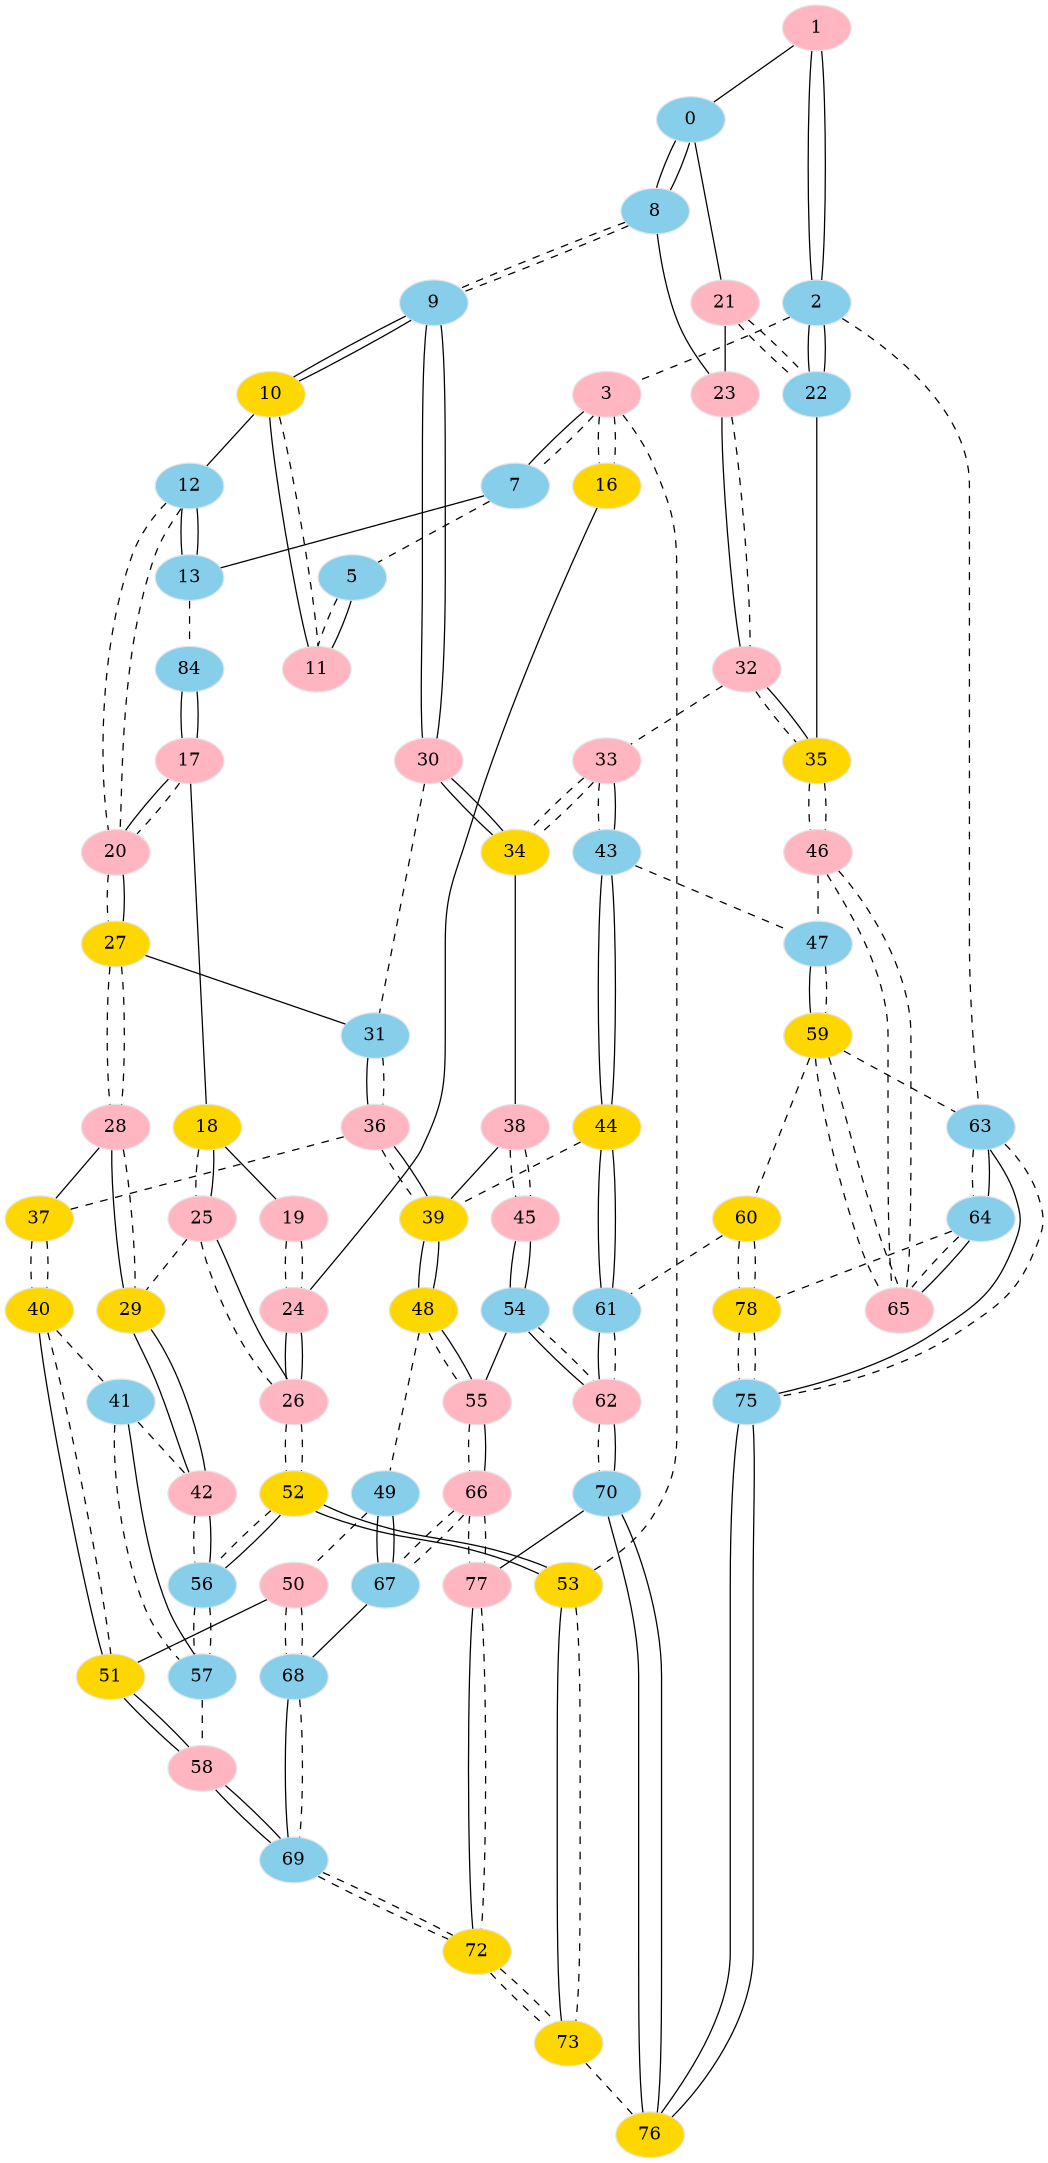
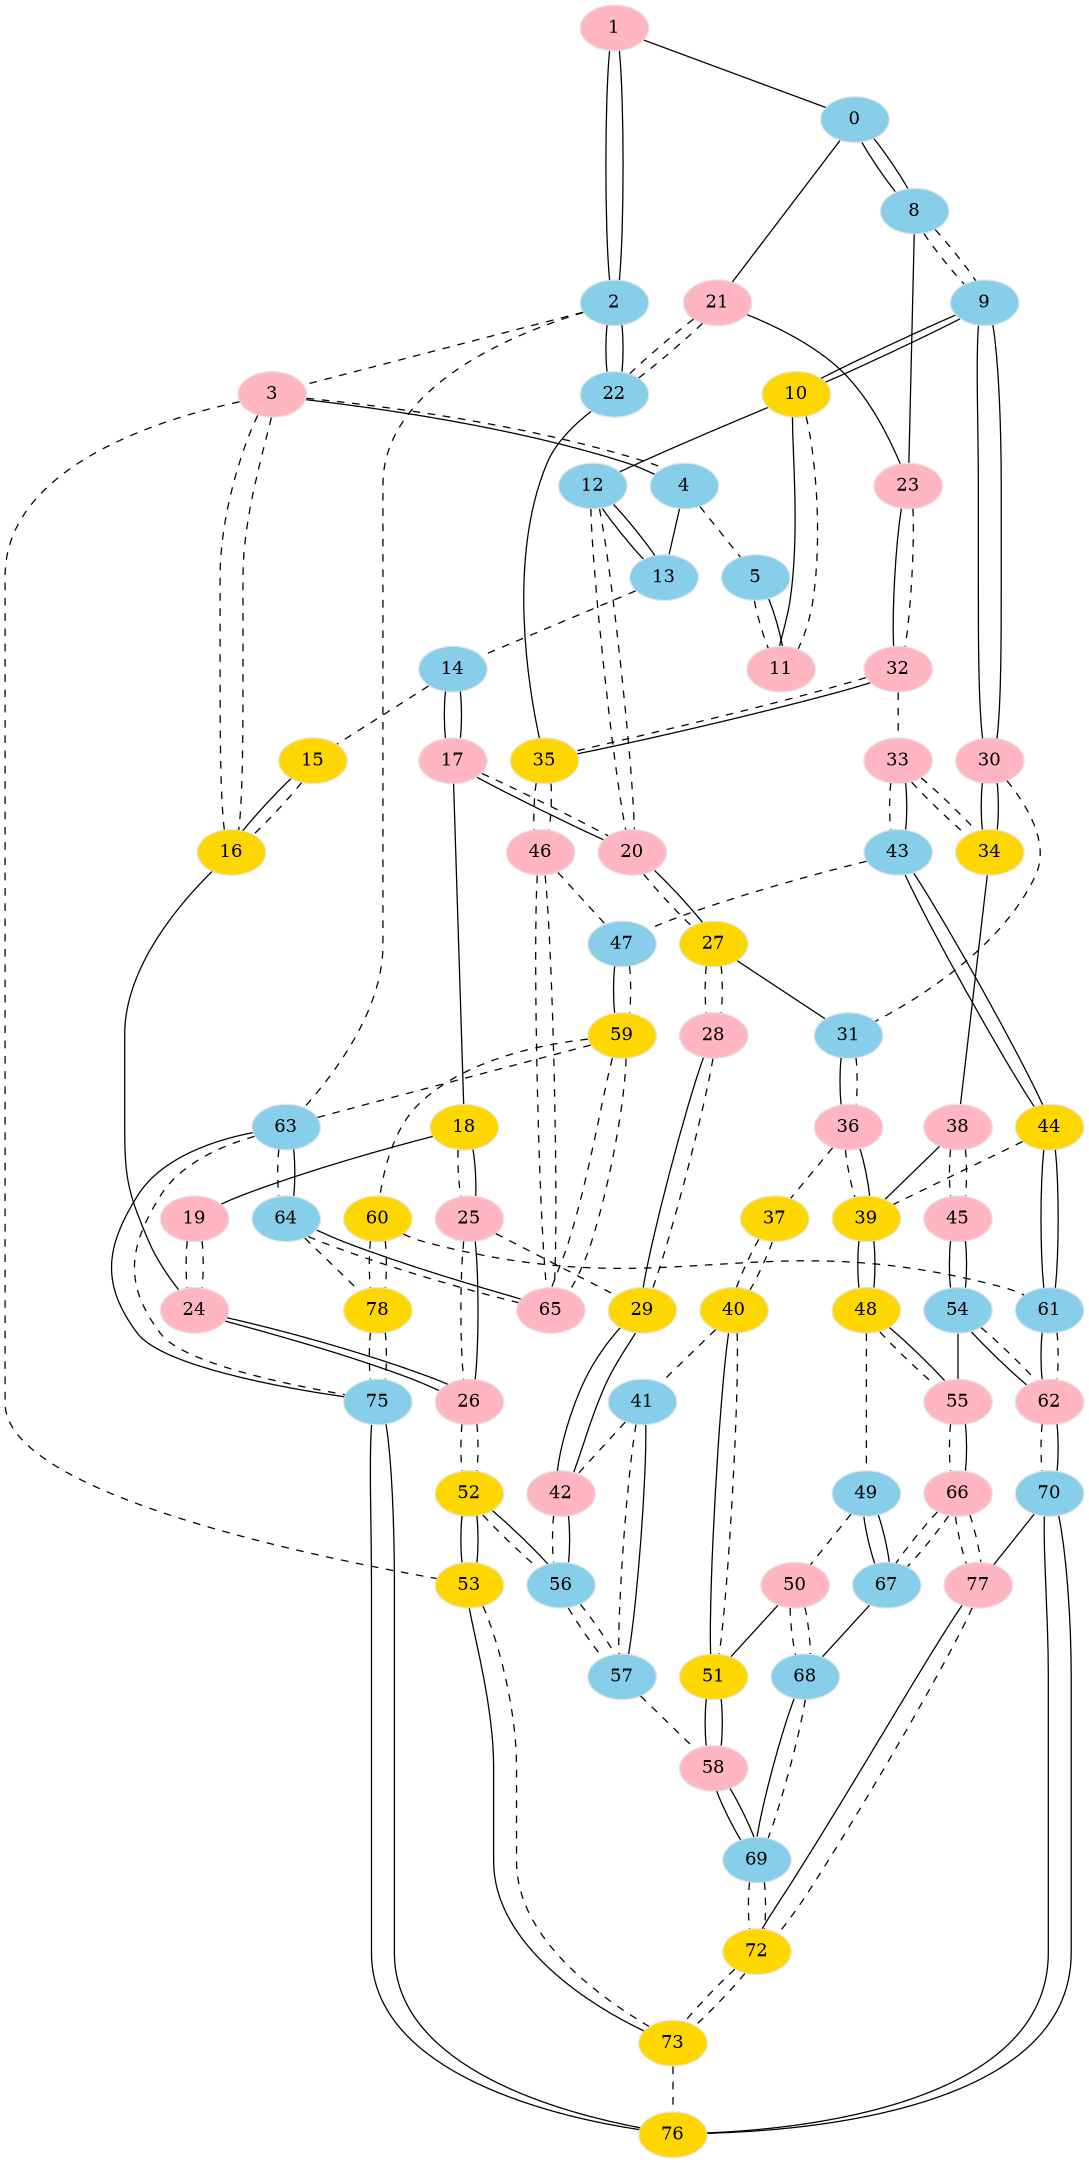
(515, 486) -> (684, 486)
(190, 669) -> (453, 669)
none -> (313, 761)
(78, 1173) -> none
